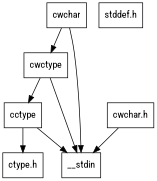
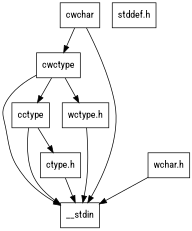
none -> (86, 115)
(131, 115) -> (169, 165)
none -> (69, 187)
